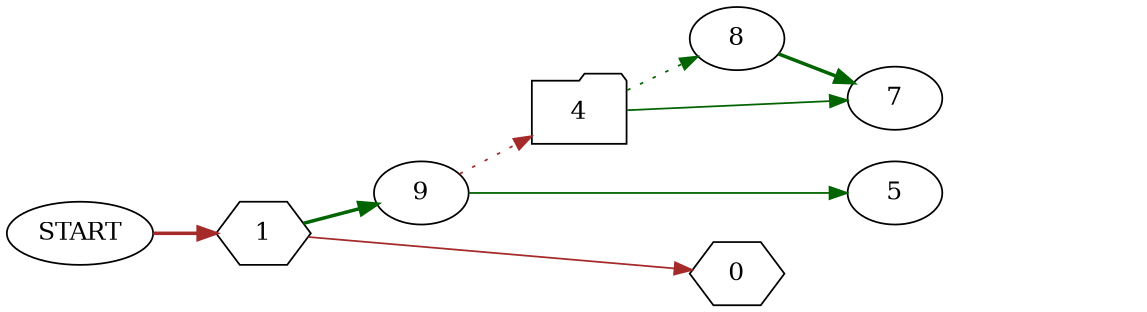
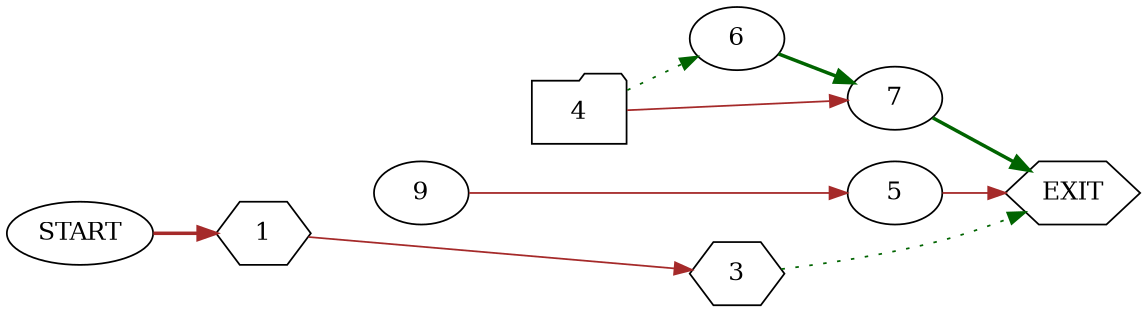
(737, 39) -> (737, 39)
(728, 106) -> (728, 106)
(488, 159) -> none
(649, 193) -> (649, 193)
none -> (1073, 193)
(331, 216) -> none
(737, 274) -> (737, 274)
